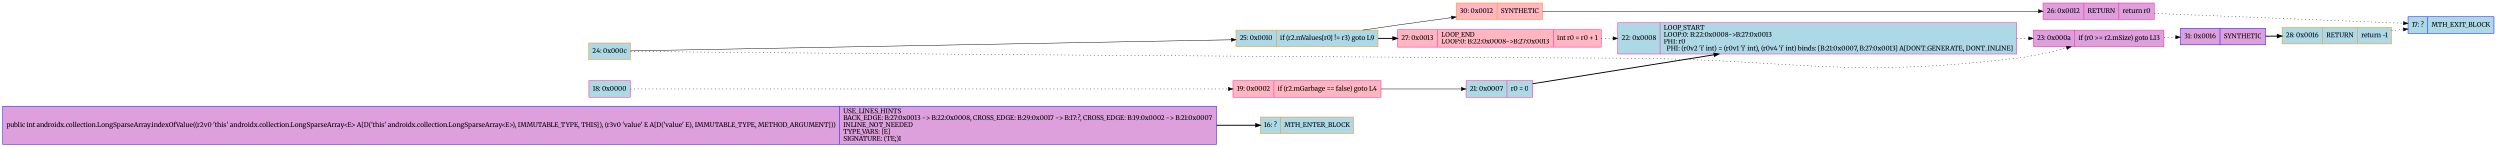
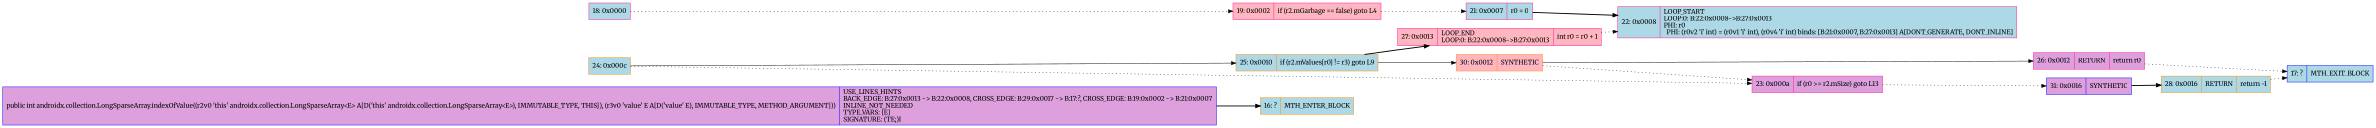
(2023, 38) -> (1645, 73)
(1421, 89) -> (1421, 11)
